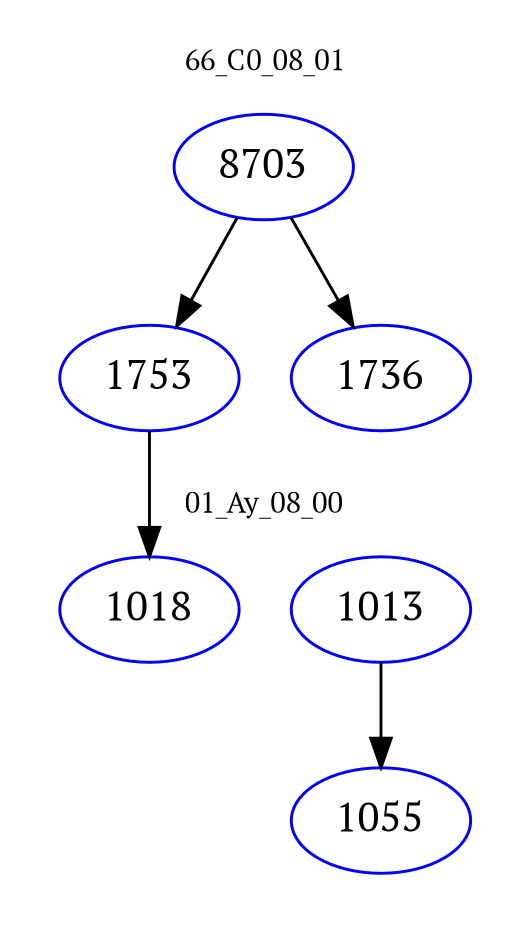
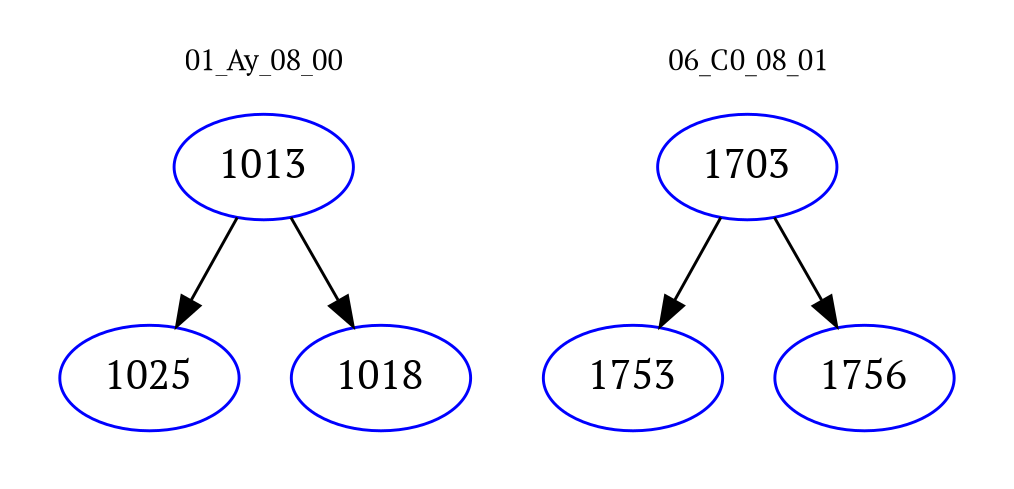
(265, 63) -> (749, 63)
(264, 167) -> (747, 167)
(381, 378) -> (865, 378)
(149, 496) -> (315, 259)
(381, 821) -> (149, 378)
